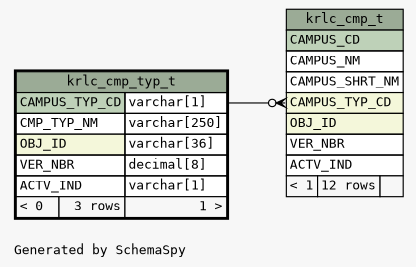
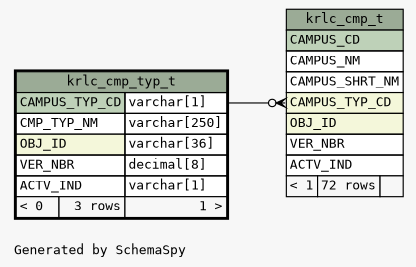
(349, 186) -> (349, 186)
